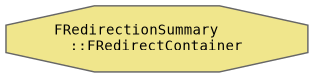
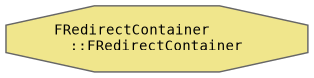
(157, 39) -> (157, 39)
